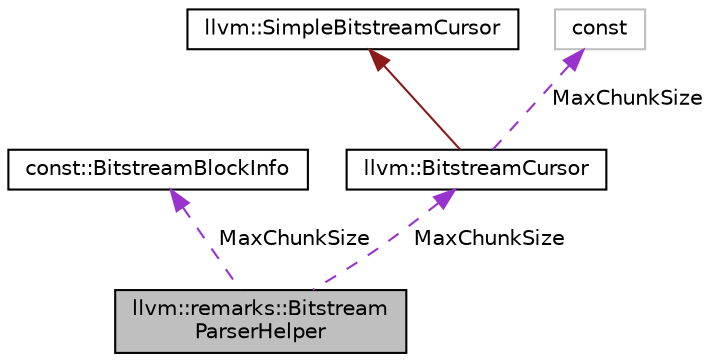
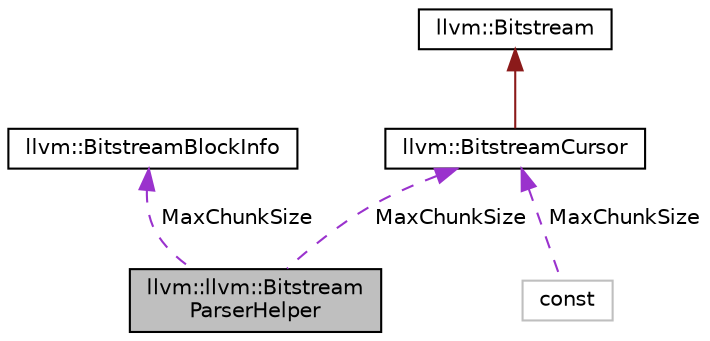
(353, 29) -> (515, 29)
(531, 108) -> (545, 235)
(158, 170) -> (153, 149)
(261, 321) -> (256, 301)
